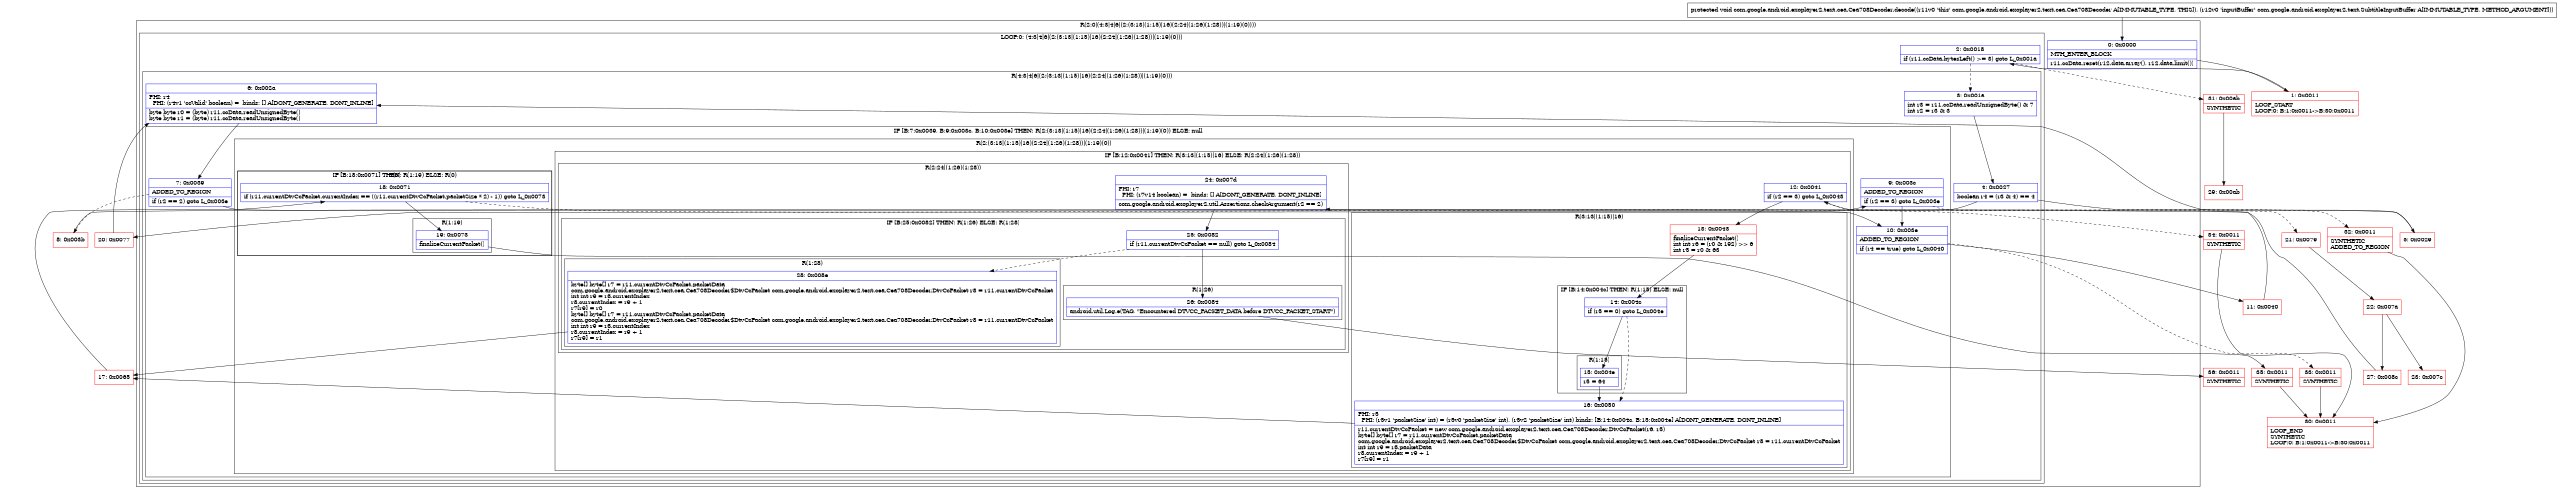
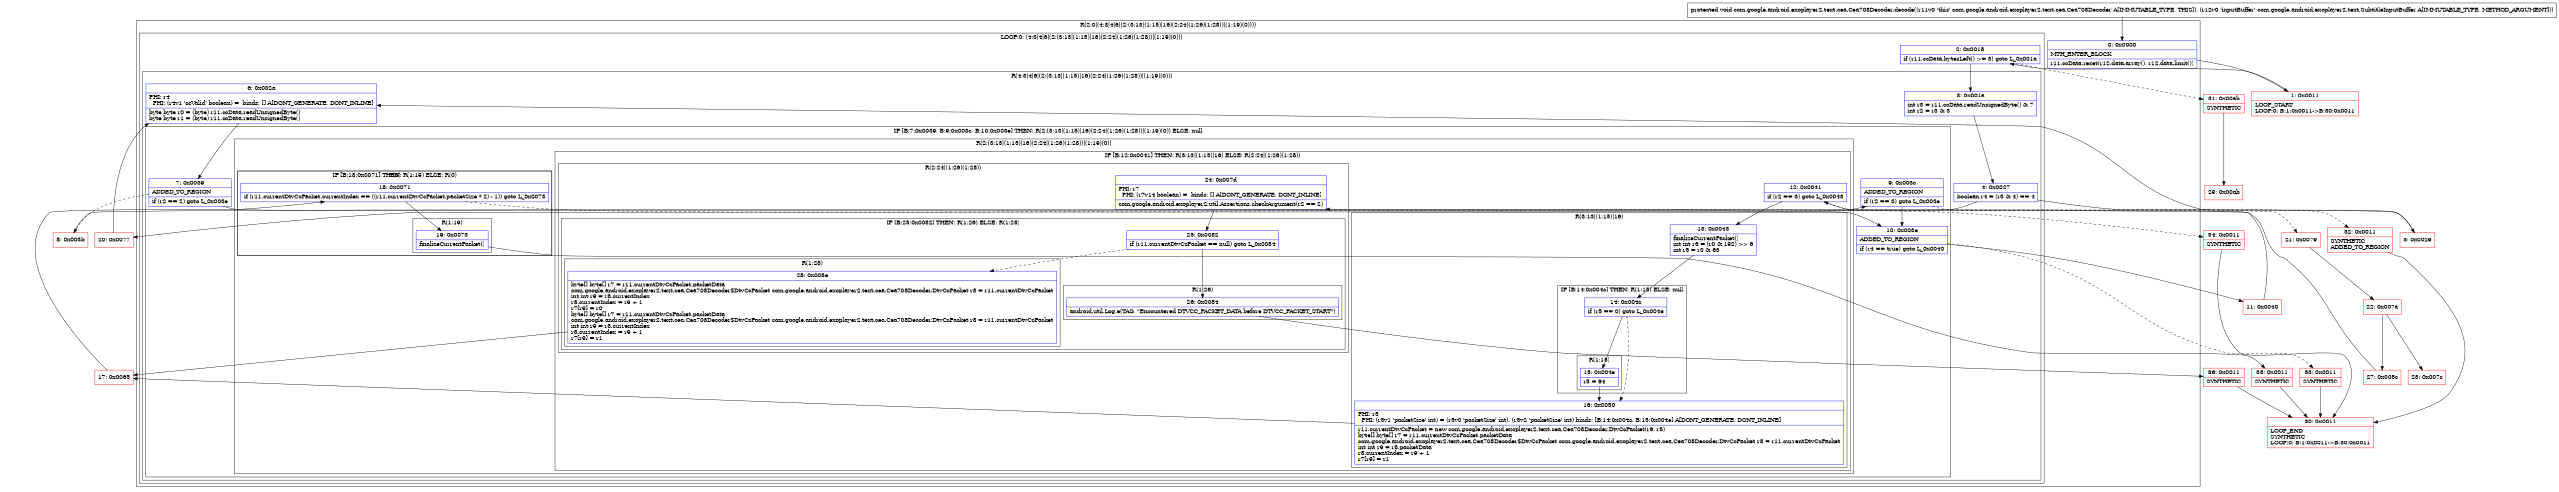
(1970, 76) -> (1970, 76)
(1713, 240) -> (1713, 240)
none -> (2263, 402)
